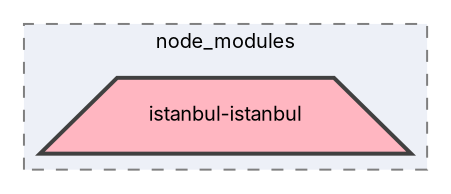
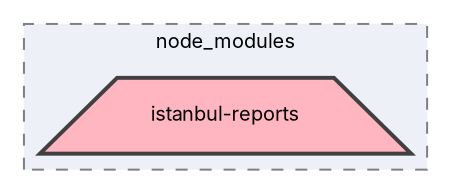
(226, 116) -> (226, 116)
